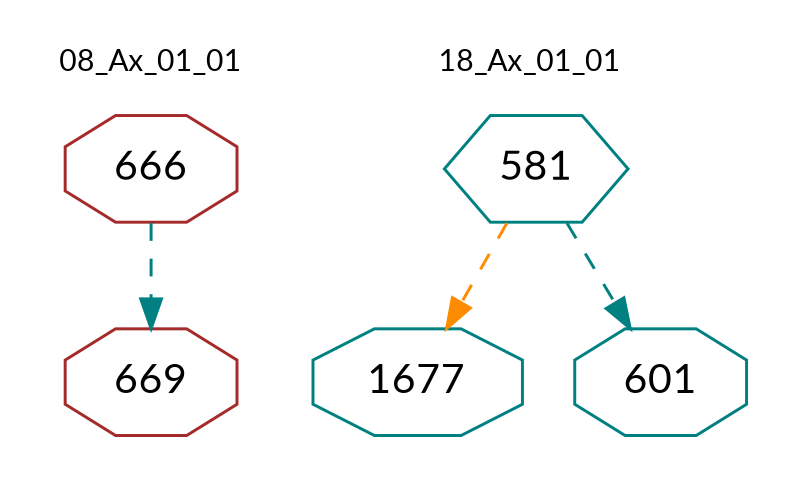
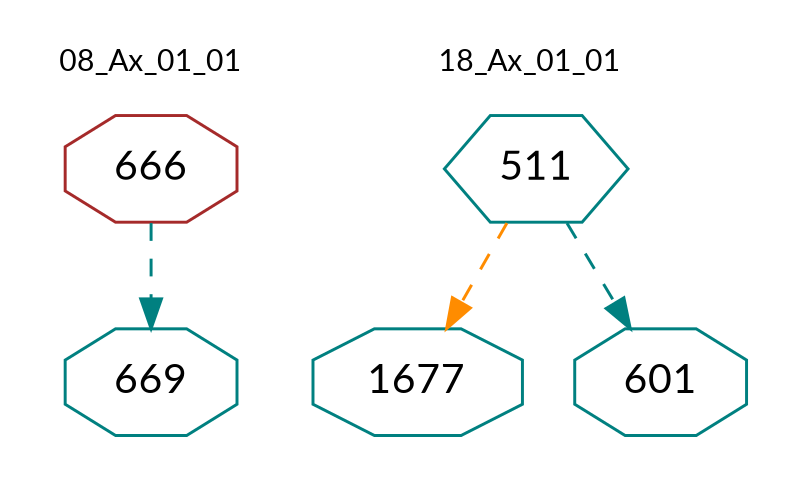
(536, 169) -> (536, 169)
(151, 382) -> (151, 382)
